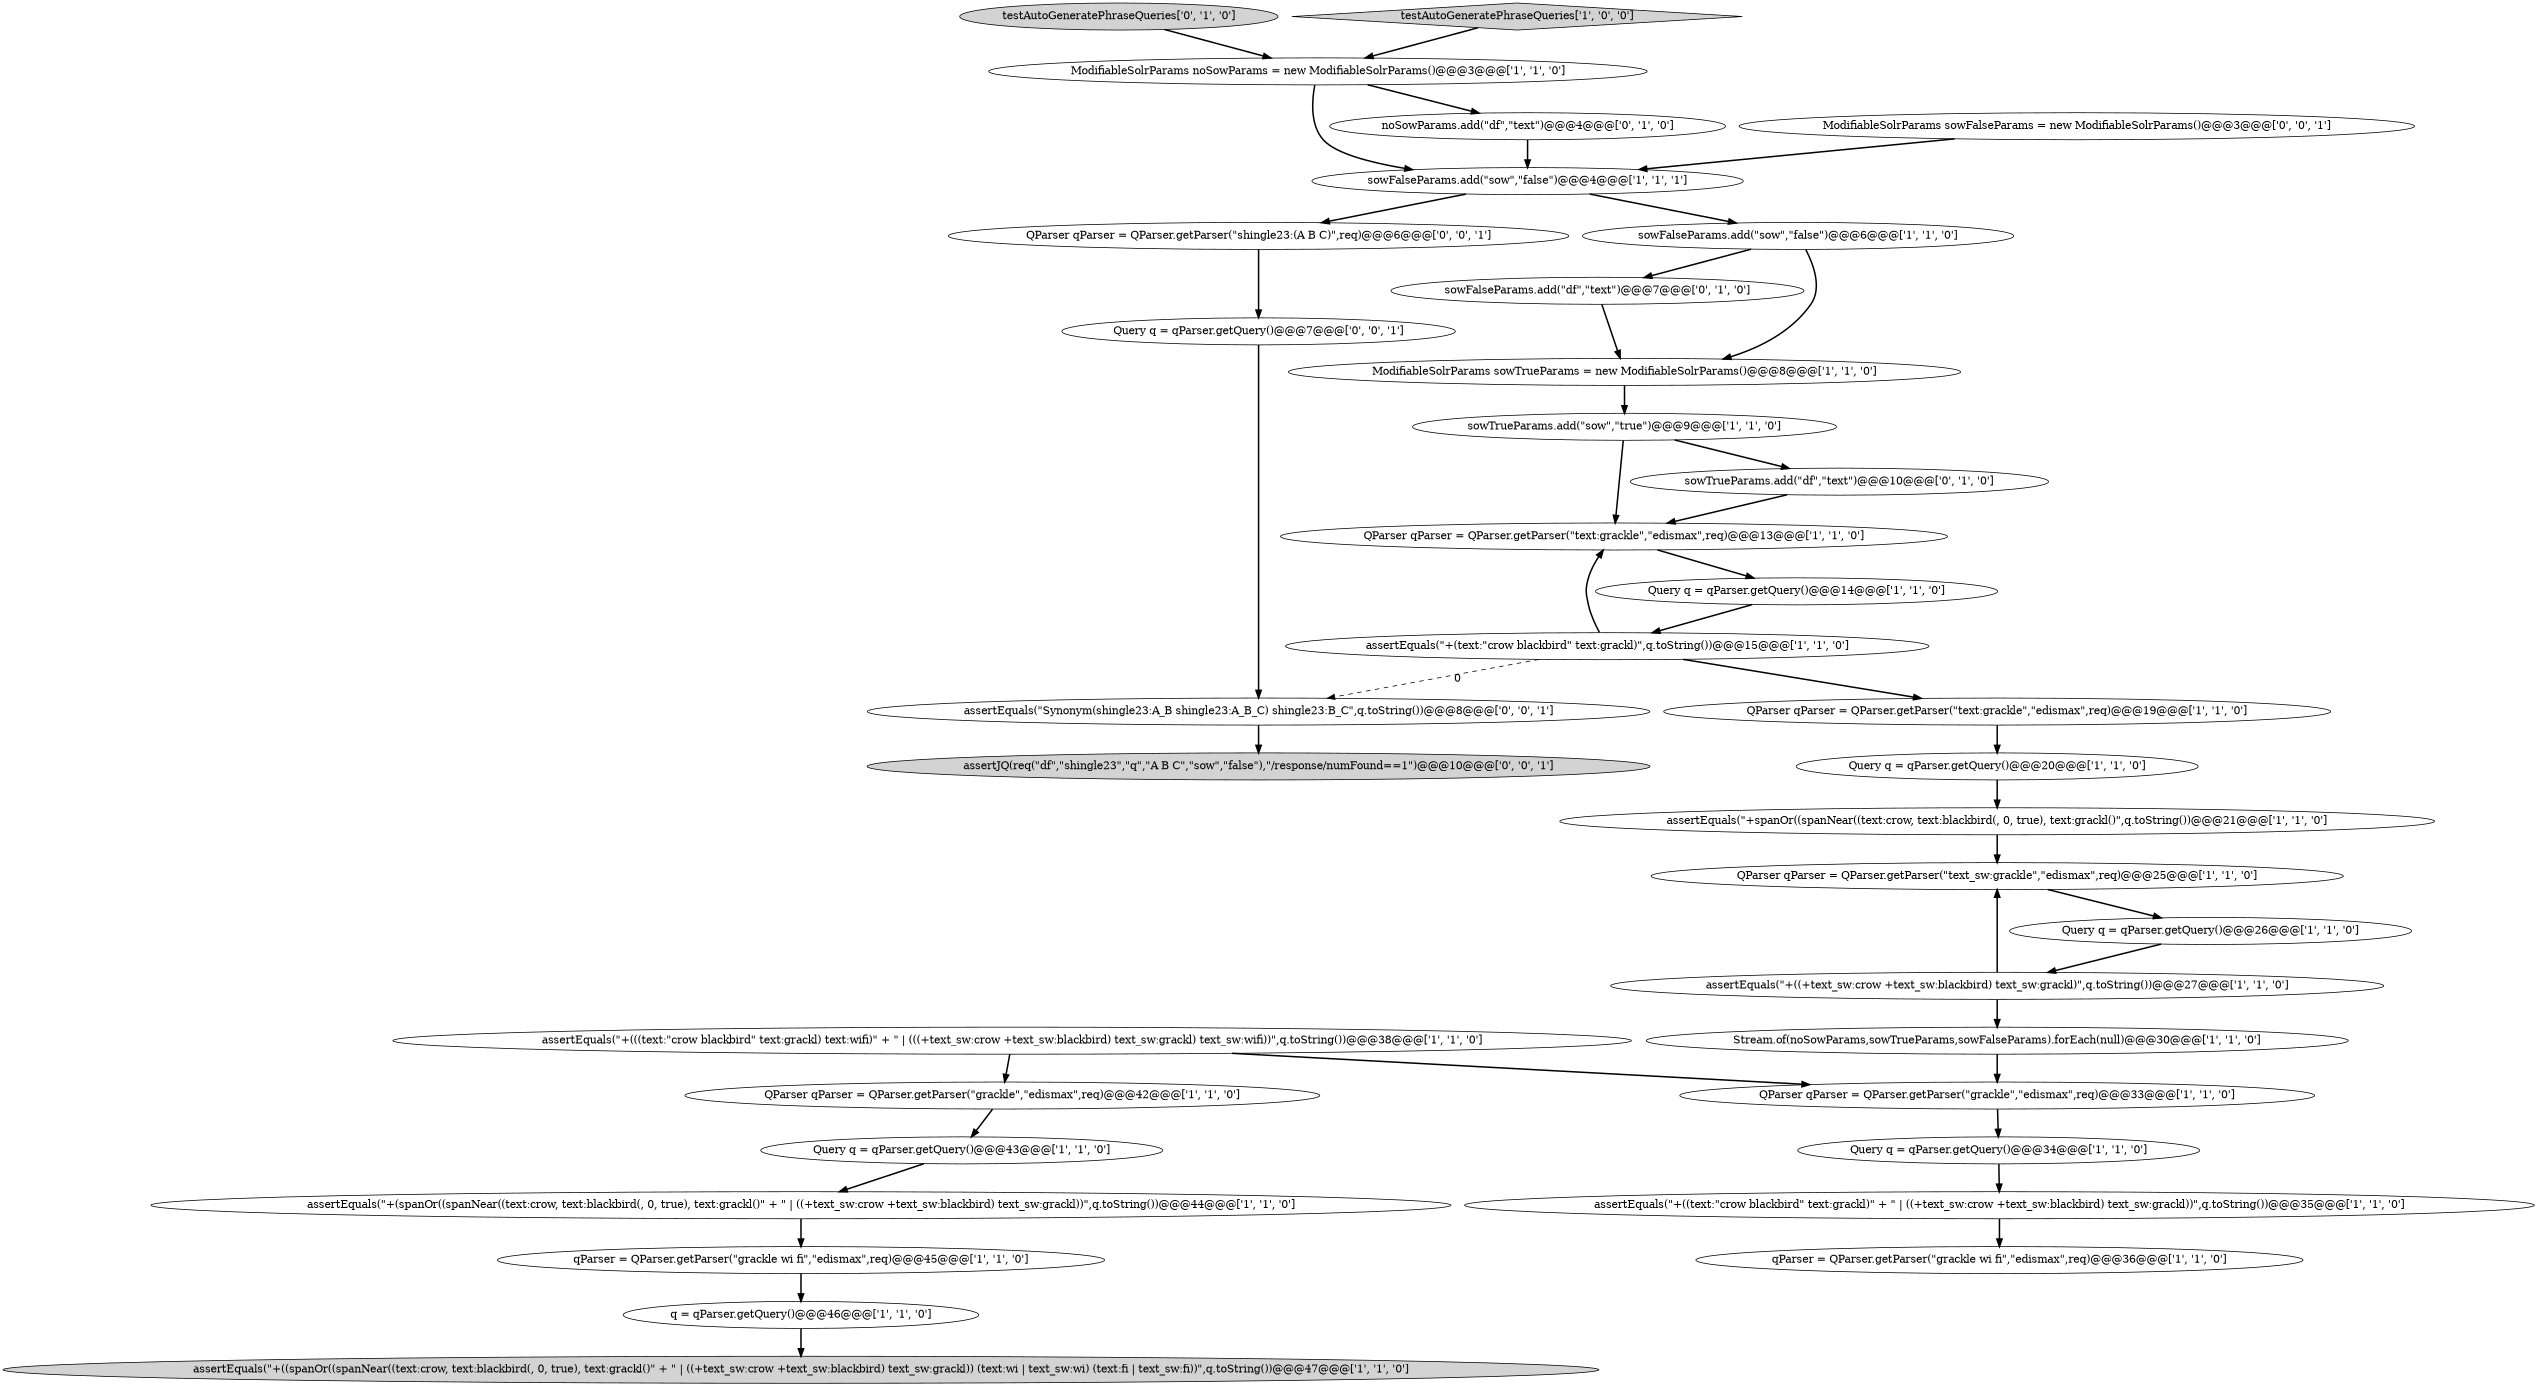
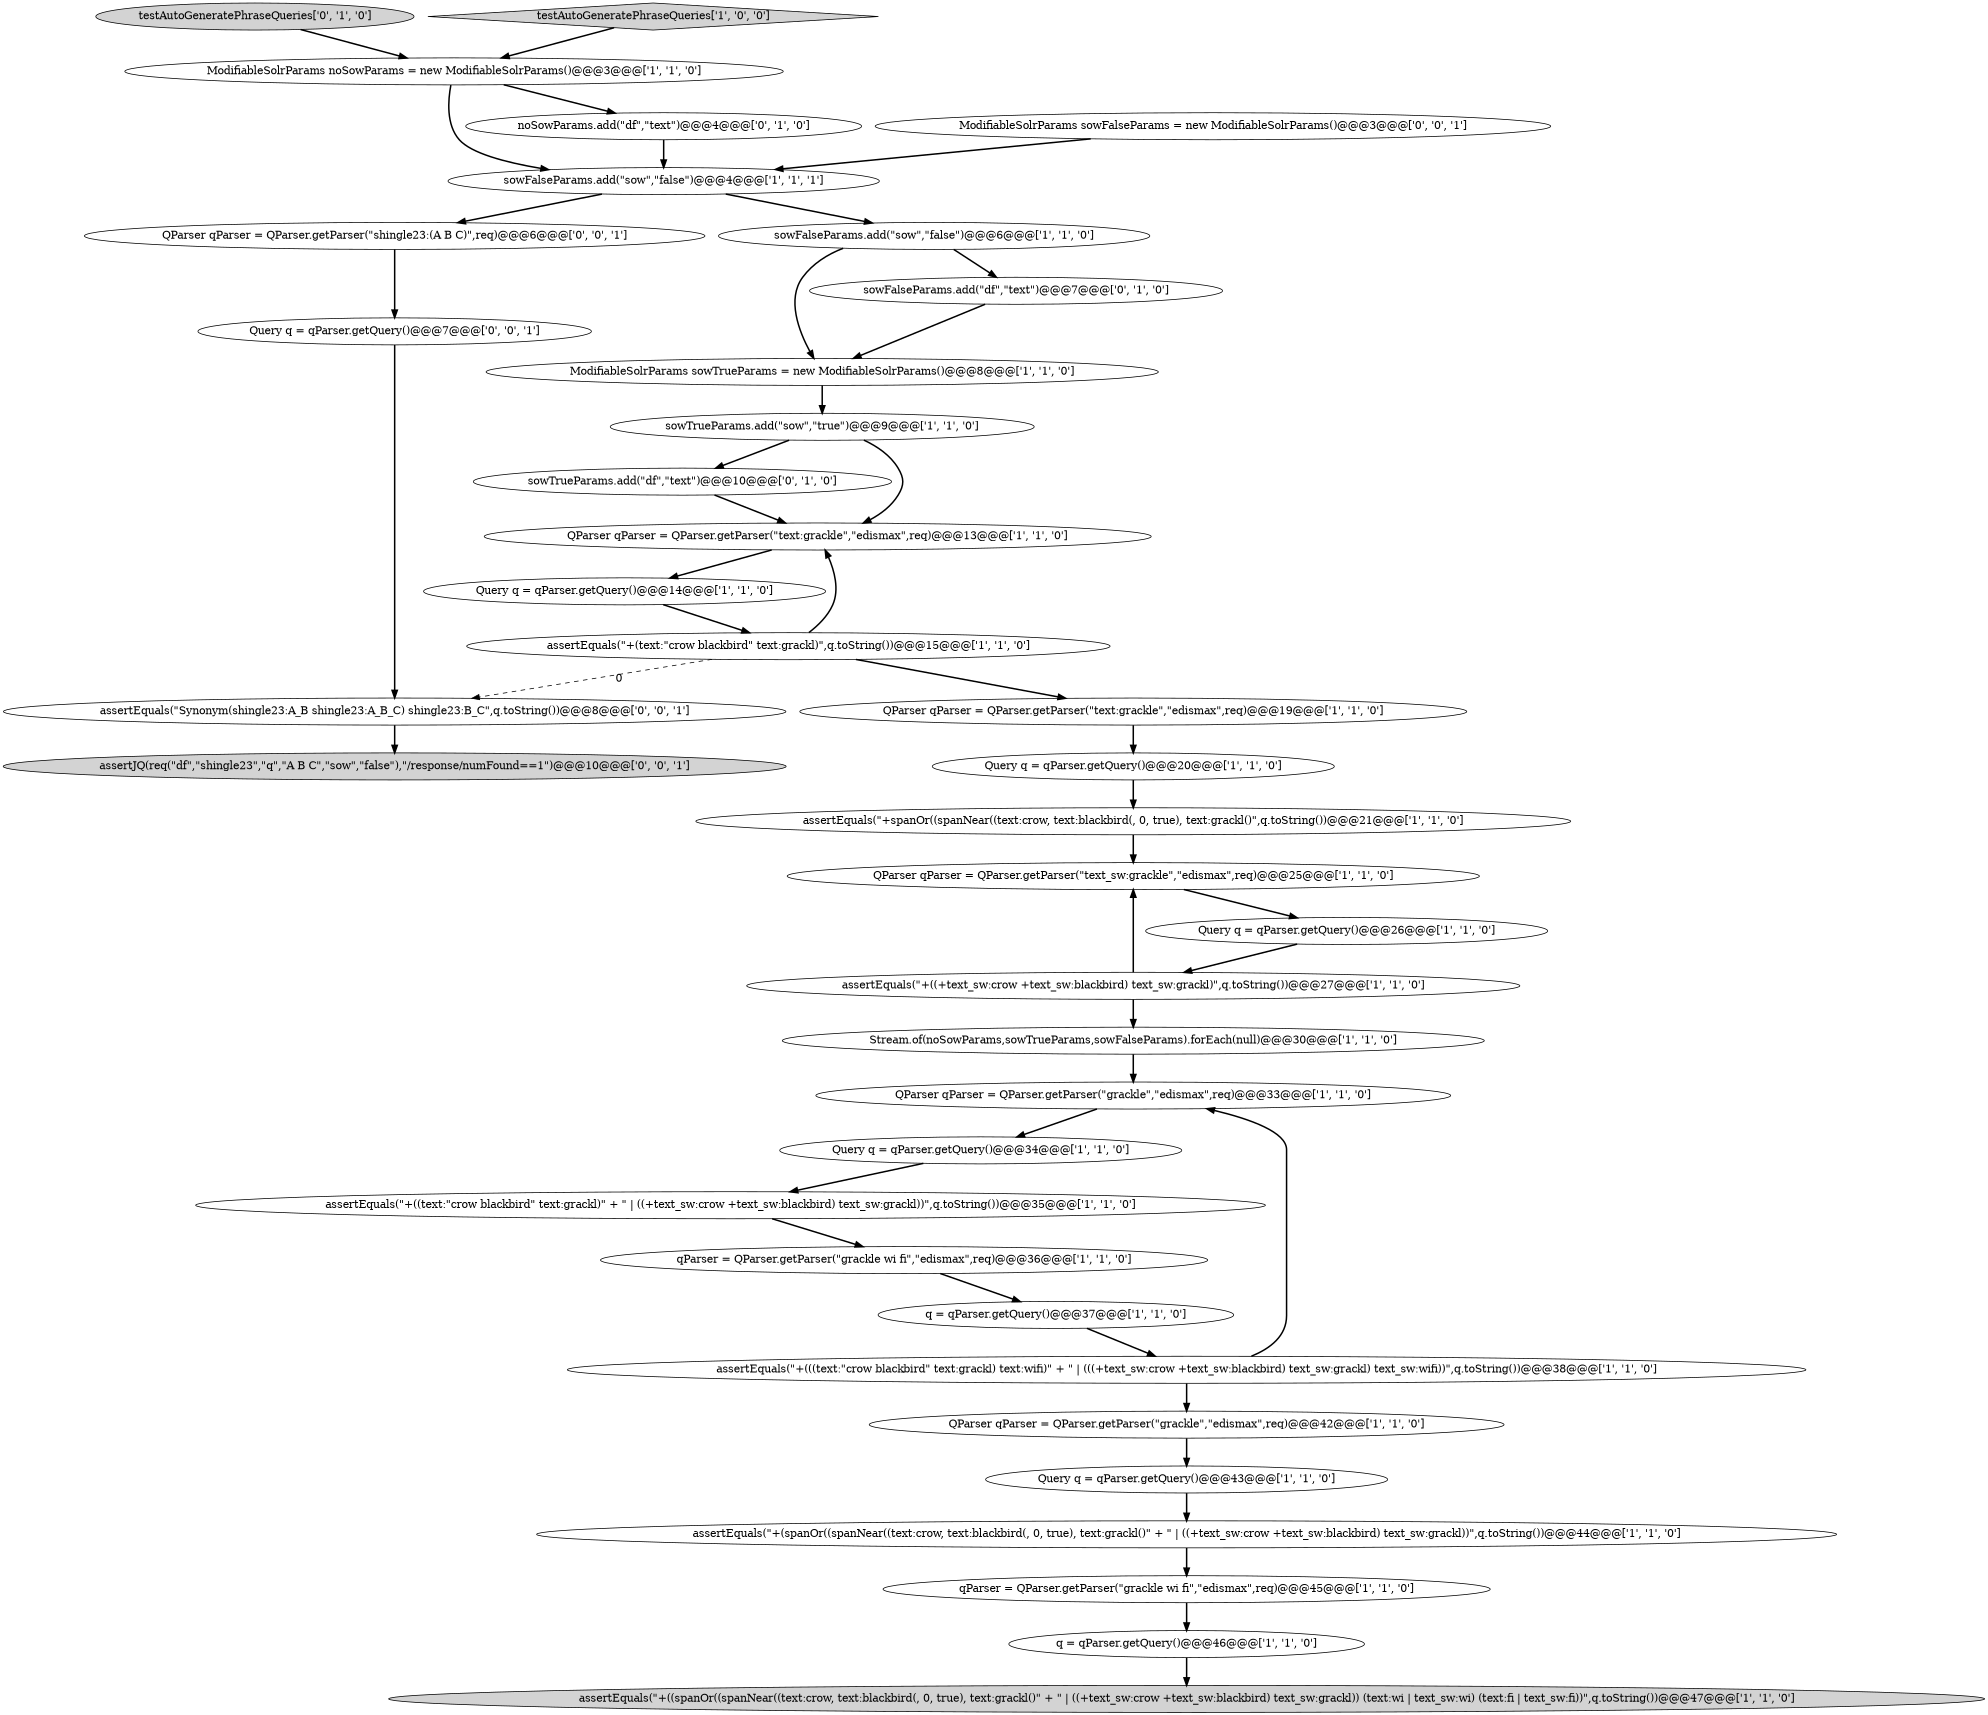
none -> (1056, 1315)
